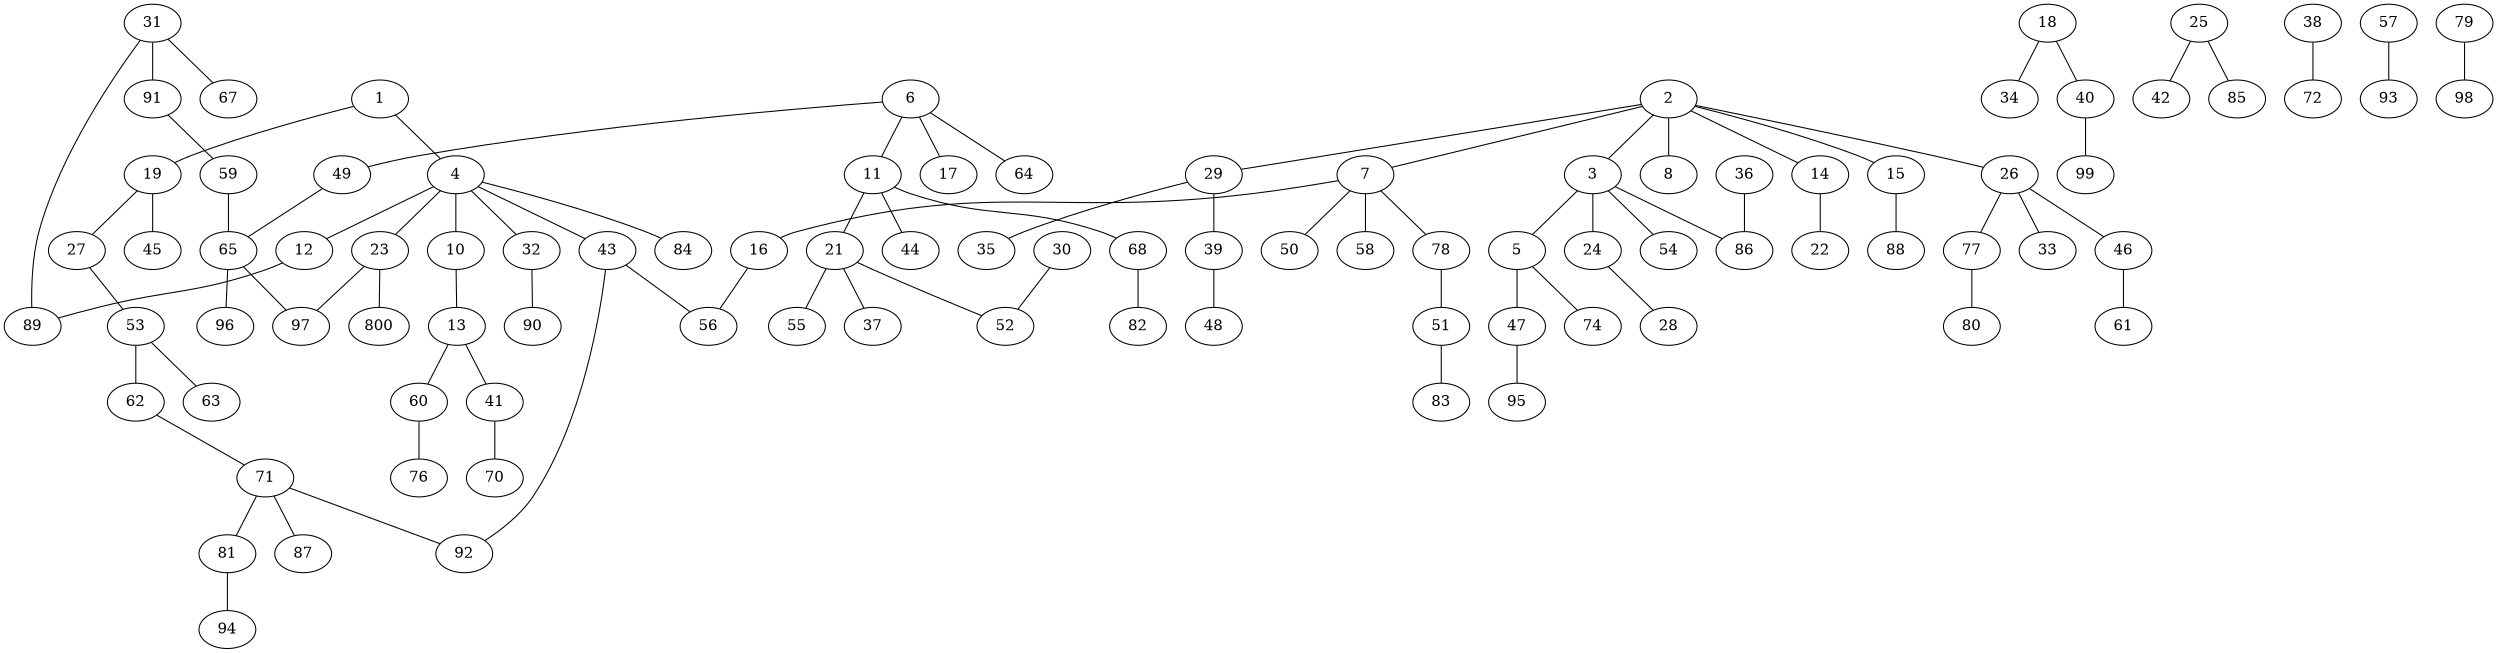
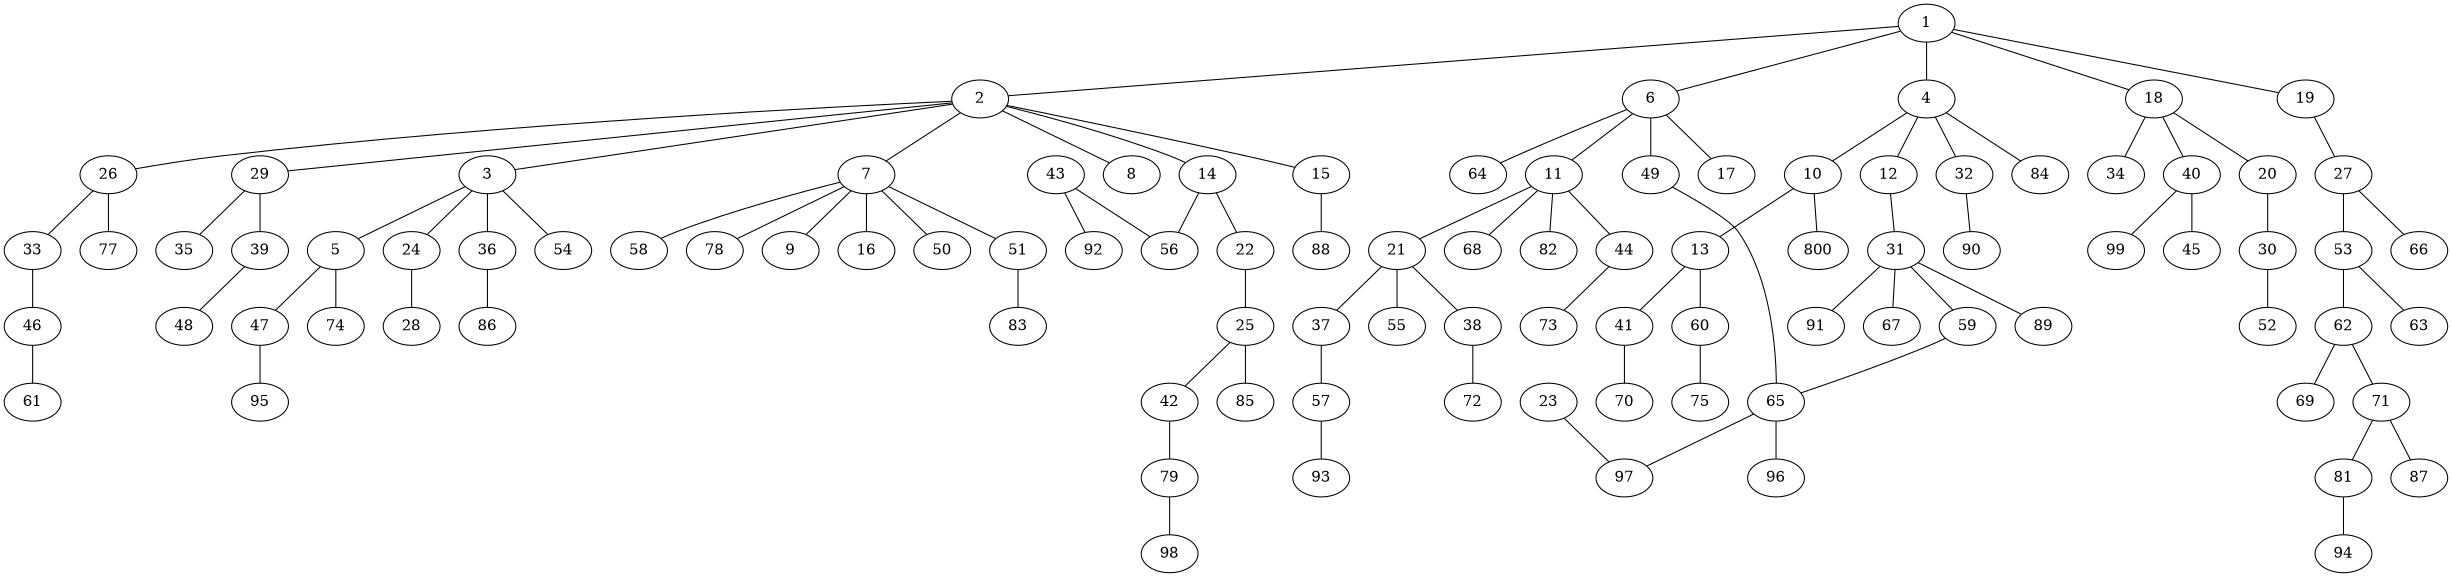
none -> (1453, 61)
none -> (1789, 61)
none -> (2040, 61)
(190, 137) -> (1932, 288)
none -> (2268, 175)
(153, 213) -> (2192, 213)
(418, 213) -> none
(532, 213) -> none
(1669, 213) -> (487, 213)
(2067, 213) -> (33, 289)
none -> (791, 251)
none -> (2419, 251)
(734, 288) -> (1189, 213)
(380, 289) -> (1816, 213)
(1138, 289) -> (1551, 213)
none -> (1245, 289)
(1441, 289) -> (942, 213)
(919, 290) -> (1435, 288)
(171, 293) -> (1892, 213)
none -> (1549, 326)
(1972, 326) -> none
none -> (1321, 364)
none -> (2306, 402)
none -> (1170, 440)
(419, 478) -> (1700, 402)
(365, 516) -> none
